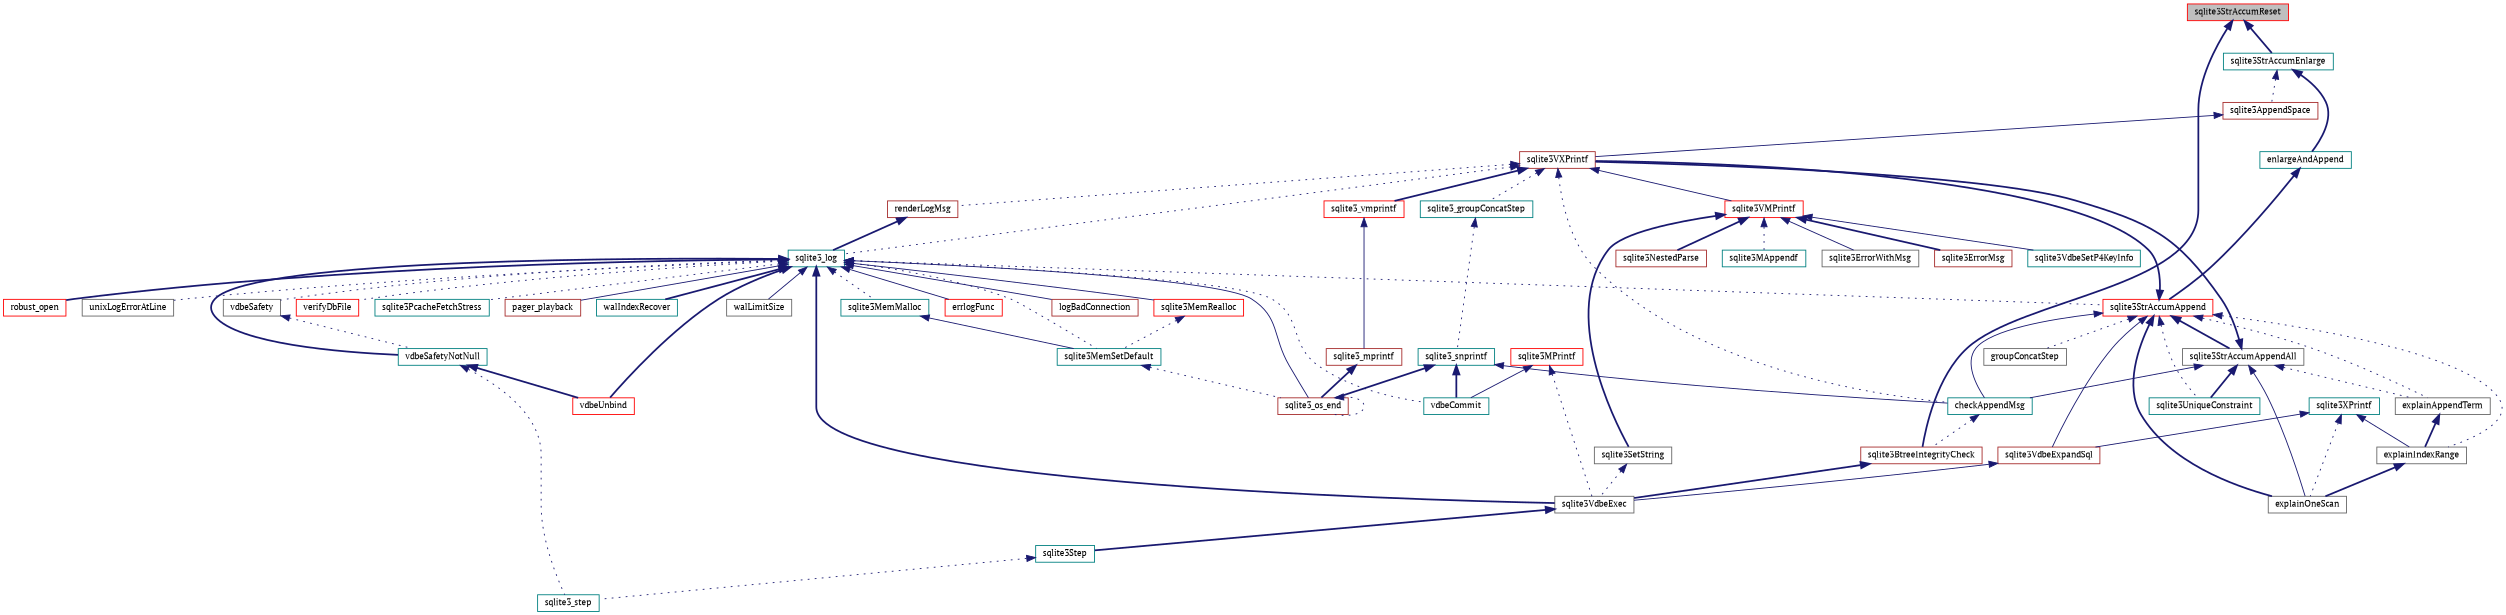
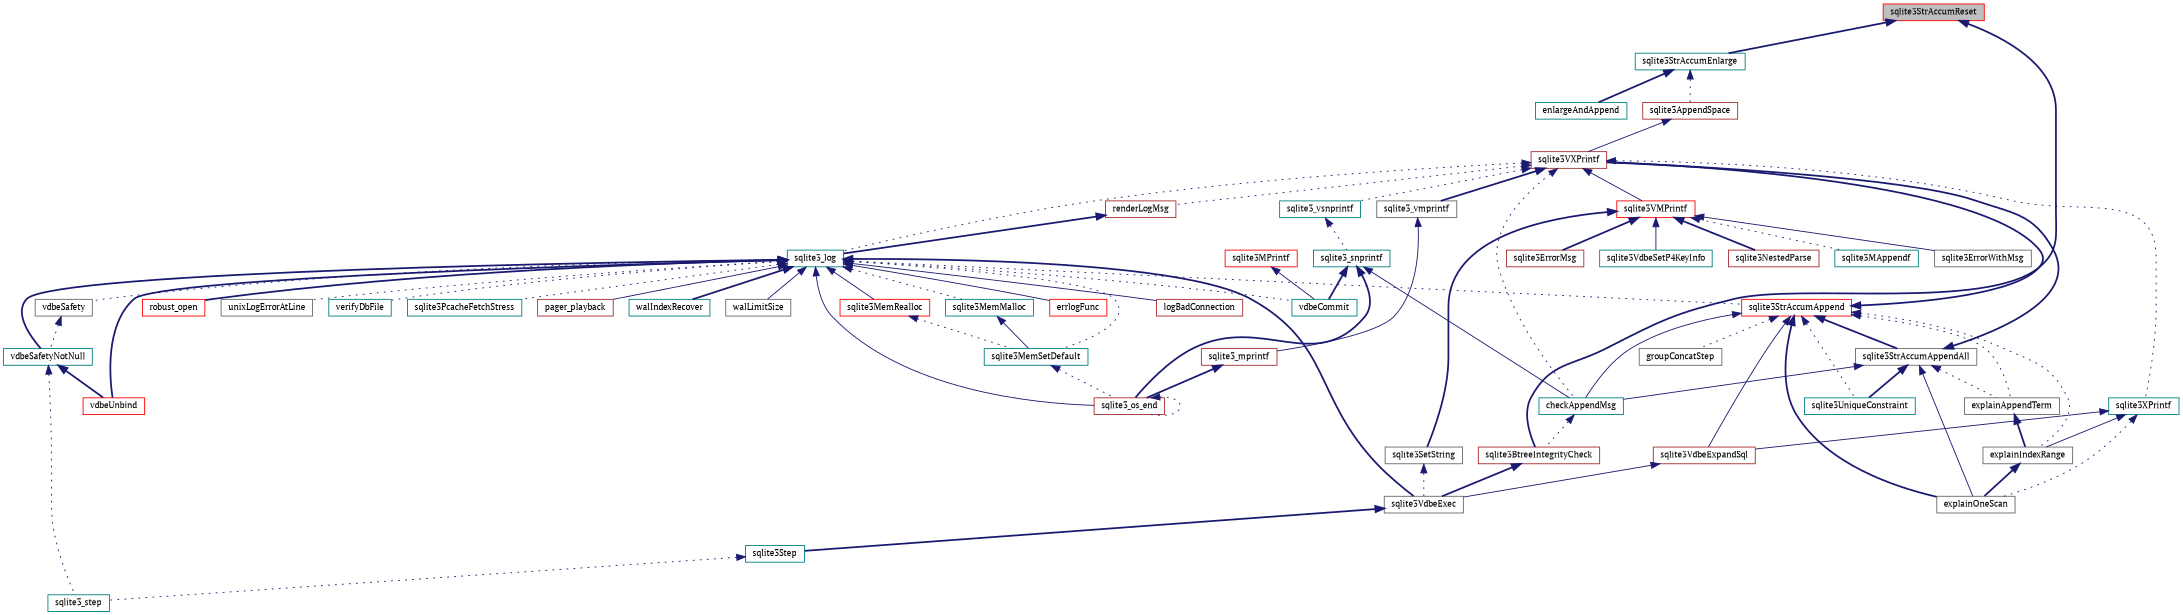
none -> (1971, 192)
(1364, 209) -> (1417, 209)
(1477, 209) -> (1320, 209)
(2236, 242) -> none
(327, 308) -> (360, 308)
(1572, 435) -> none
